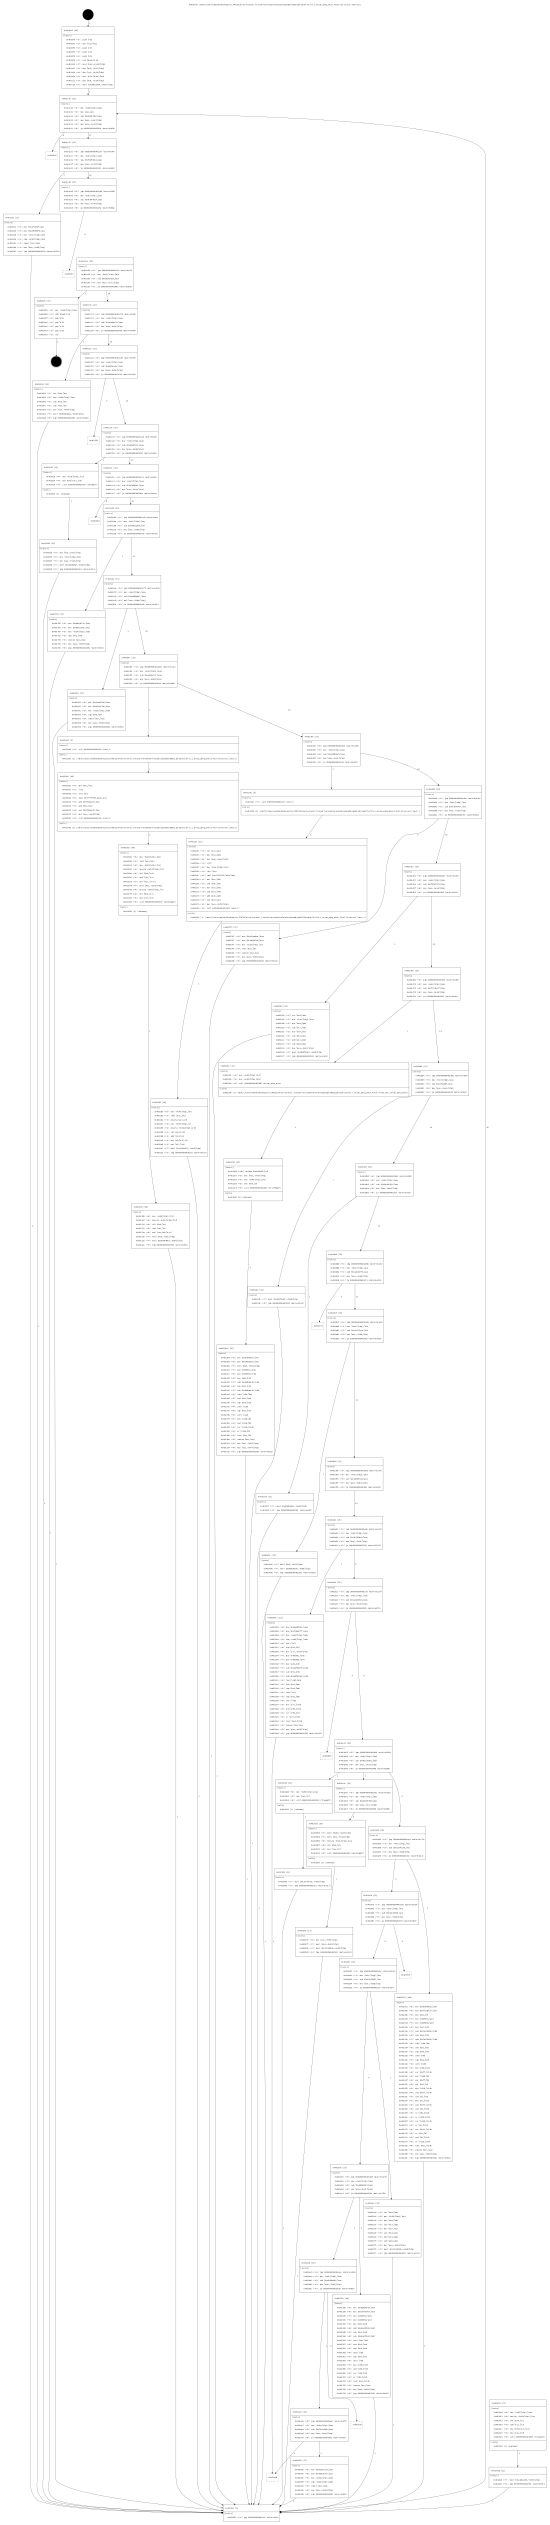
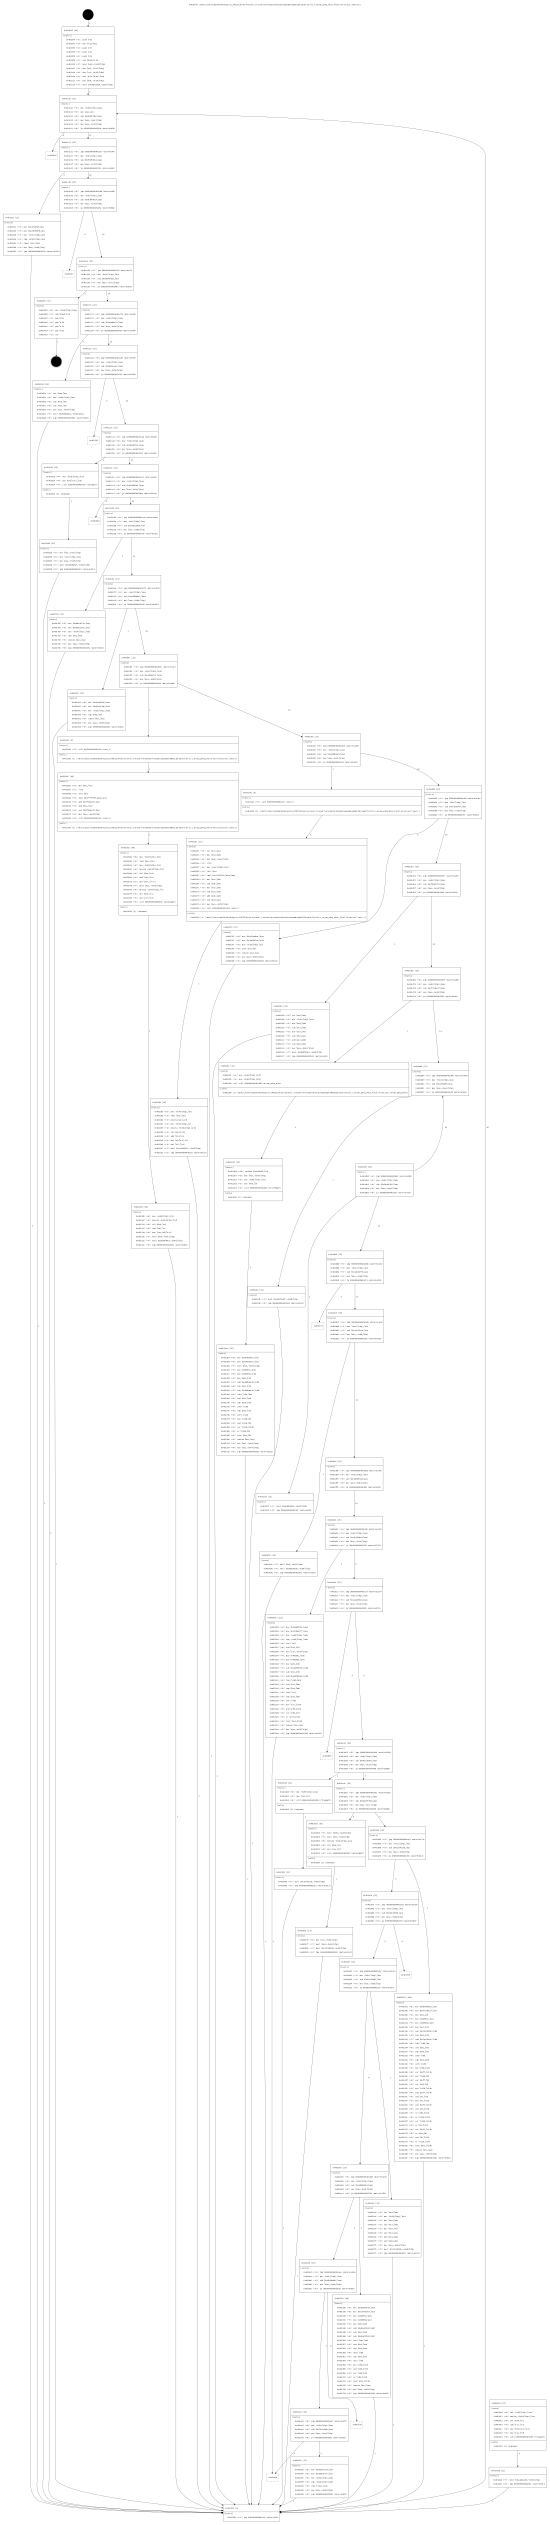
none -> (96, 234)
(412, 1129) -> (440, 1140)
(399, 1798) -> (380, 1819)
(257, 2007) -> none
